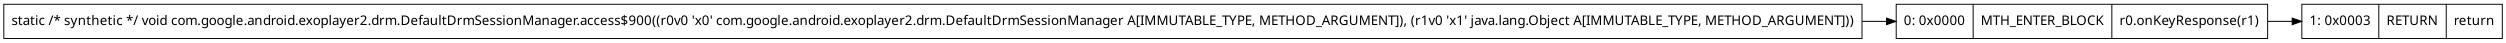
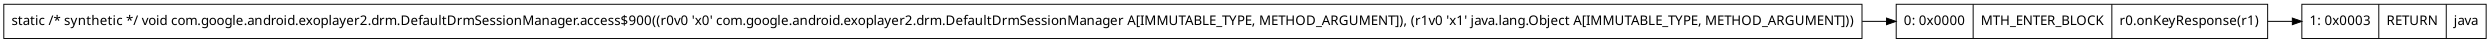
(2474, 21) -> (2466, 21)
